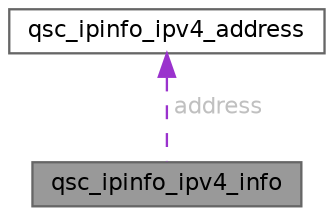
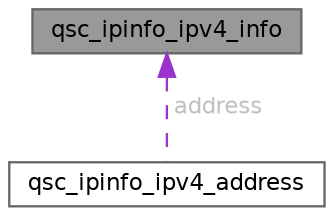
(167, 119) -> (167, 119)
